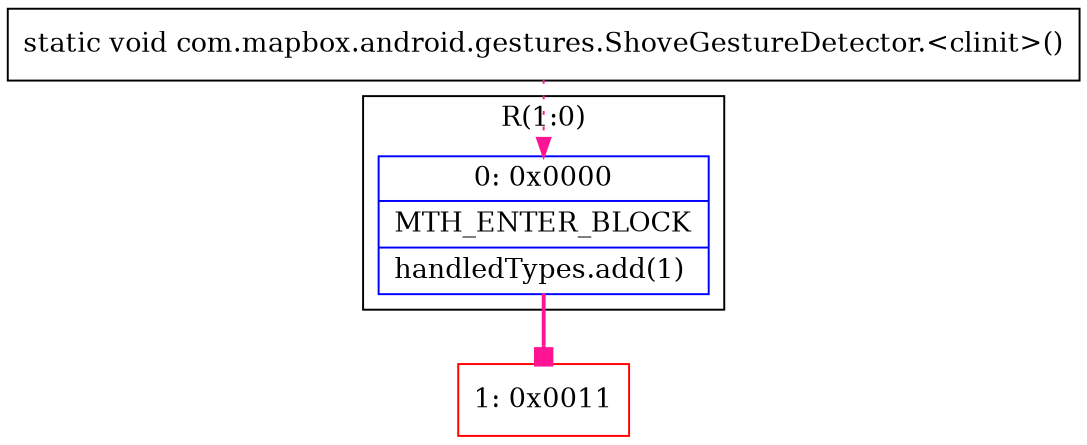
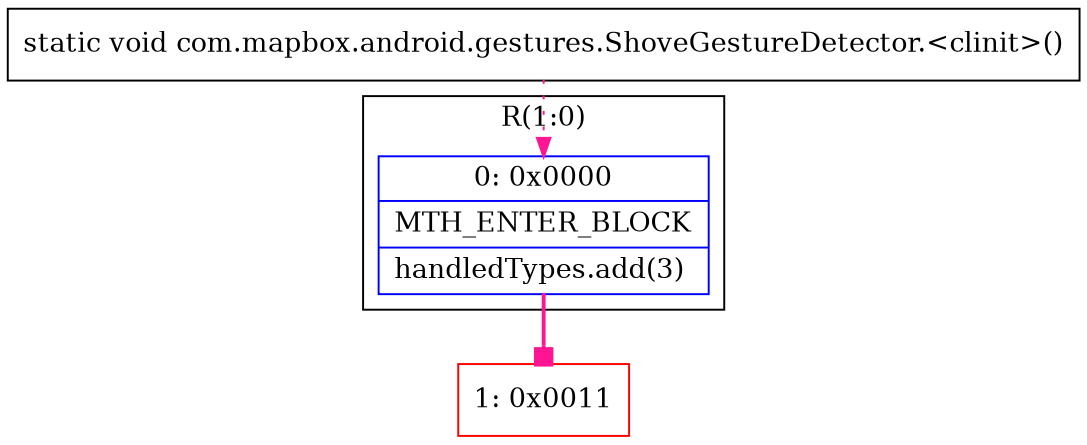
(540, 270) -> (540, 270)
